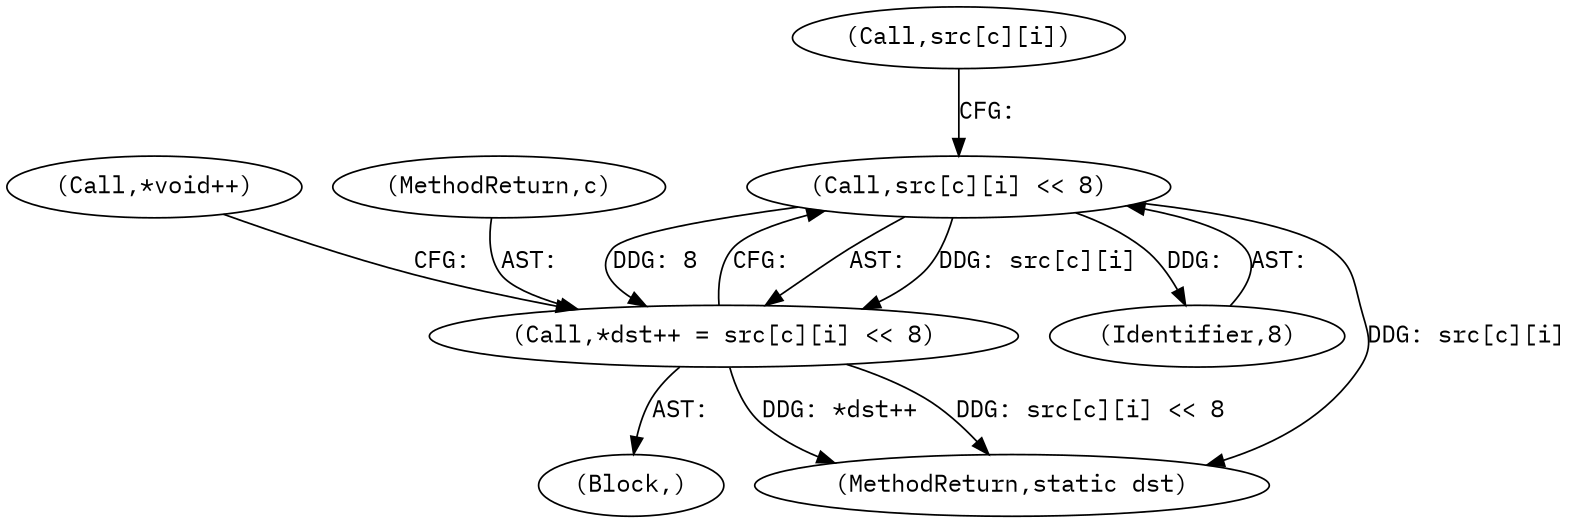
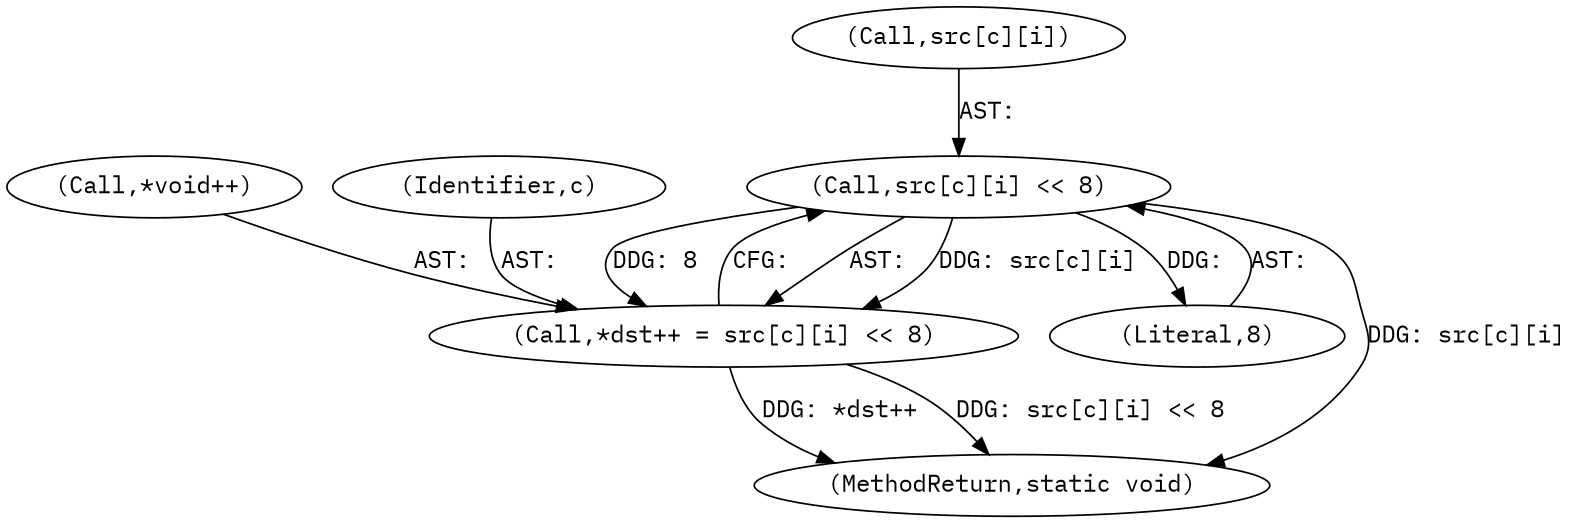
(995, 112) -> (995, 112)
(499, 187) -> (499, 187)
(449, 262) -> (449, 262)
(1197, 336) -> (1197, 336)
(631, 485) -> none
(1012, 485) -> (1012, 485)
